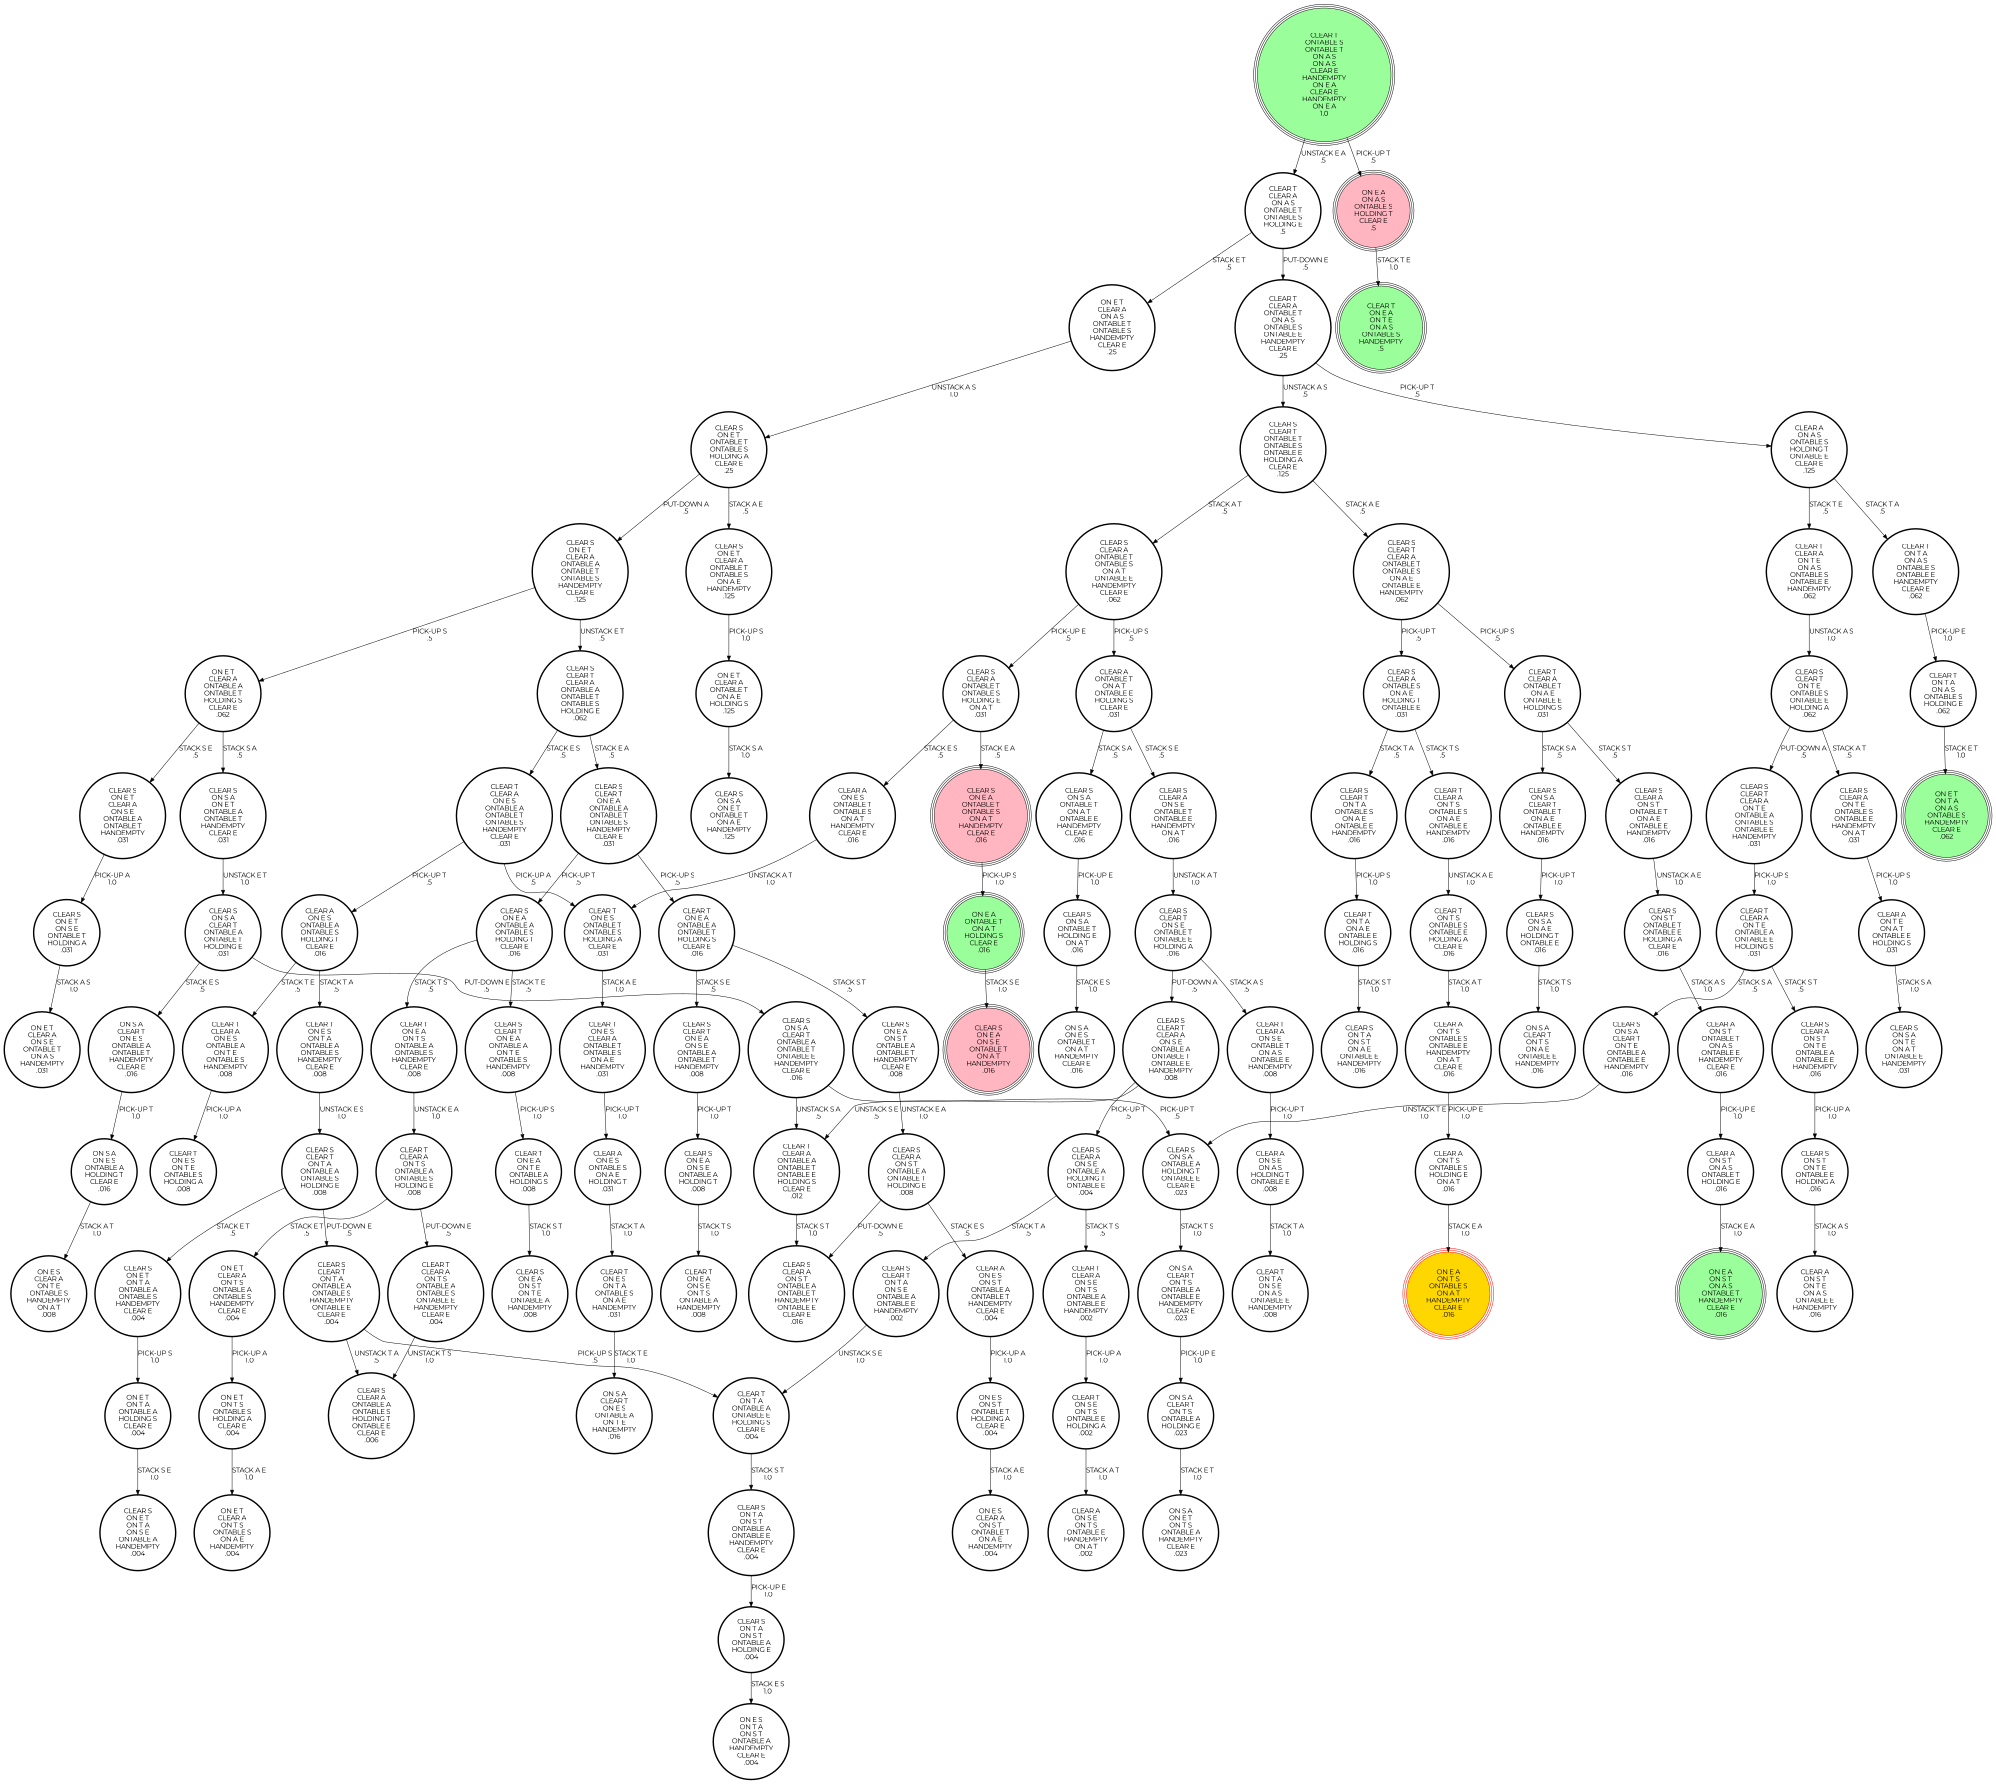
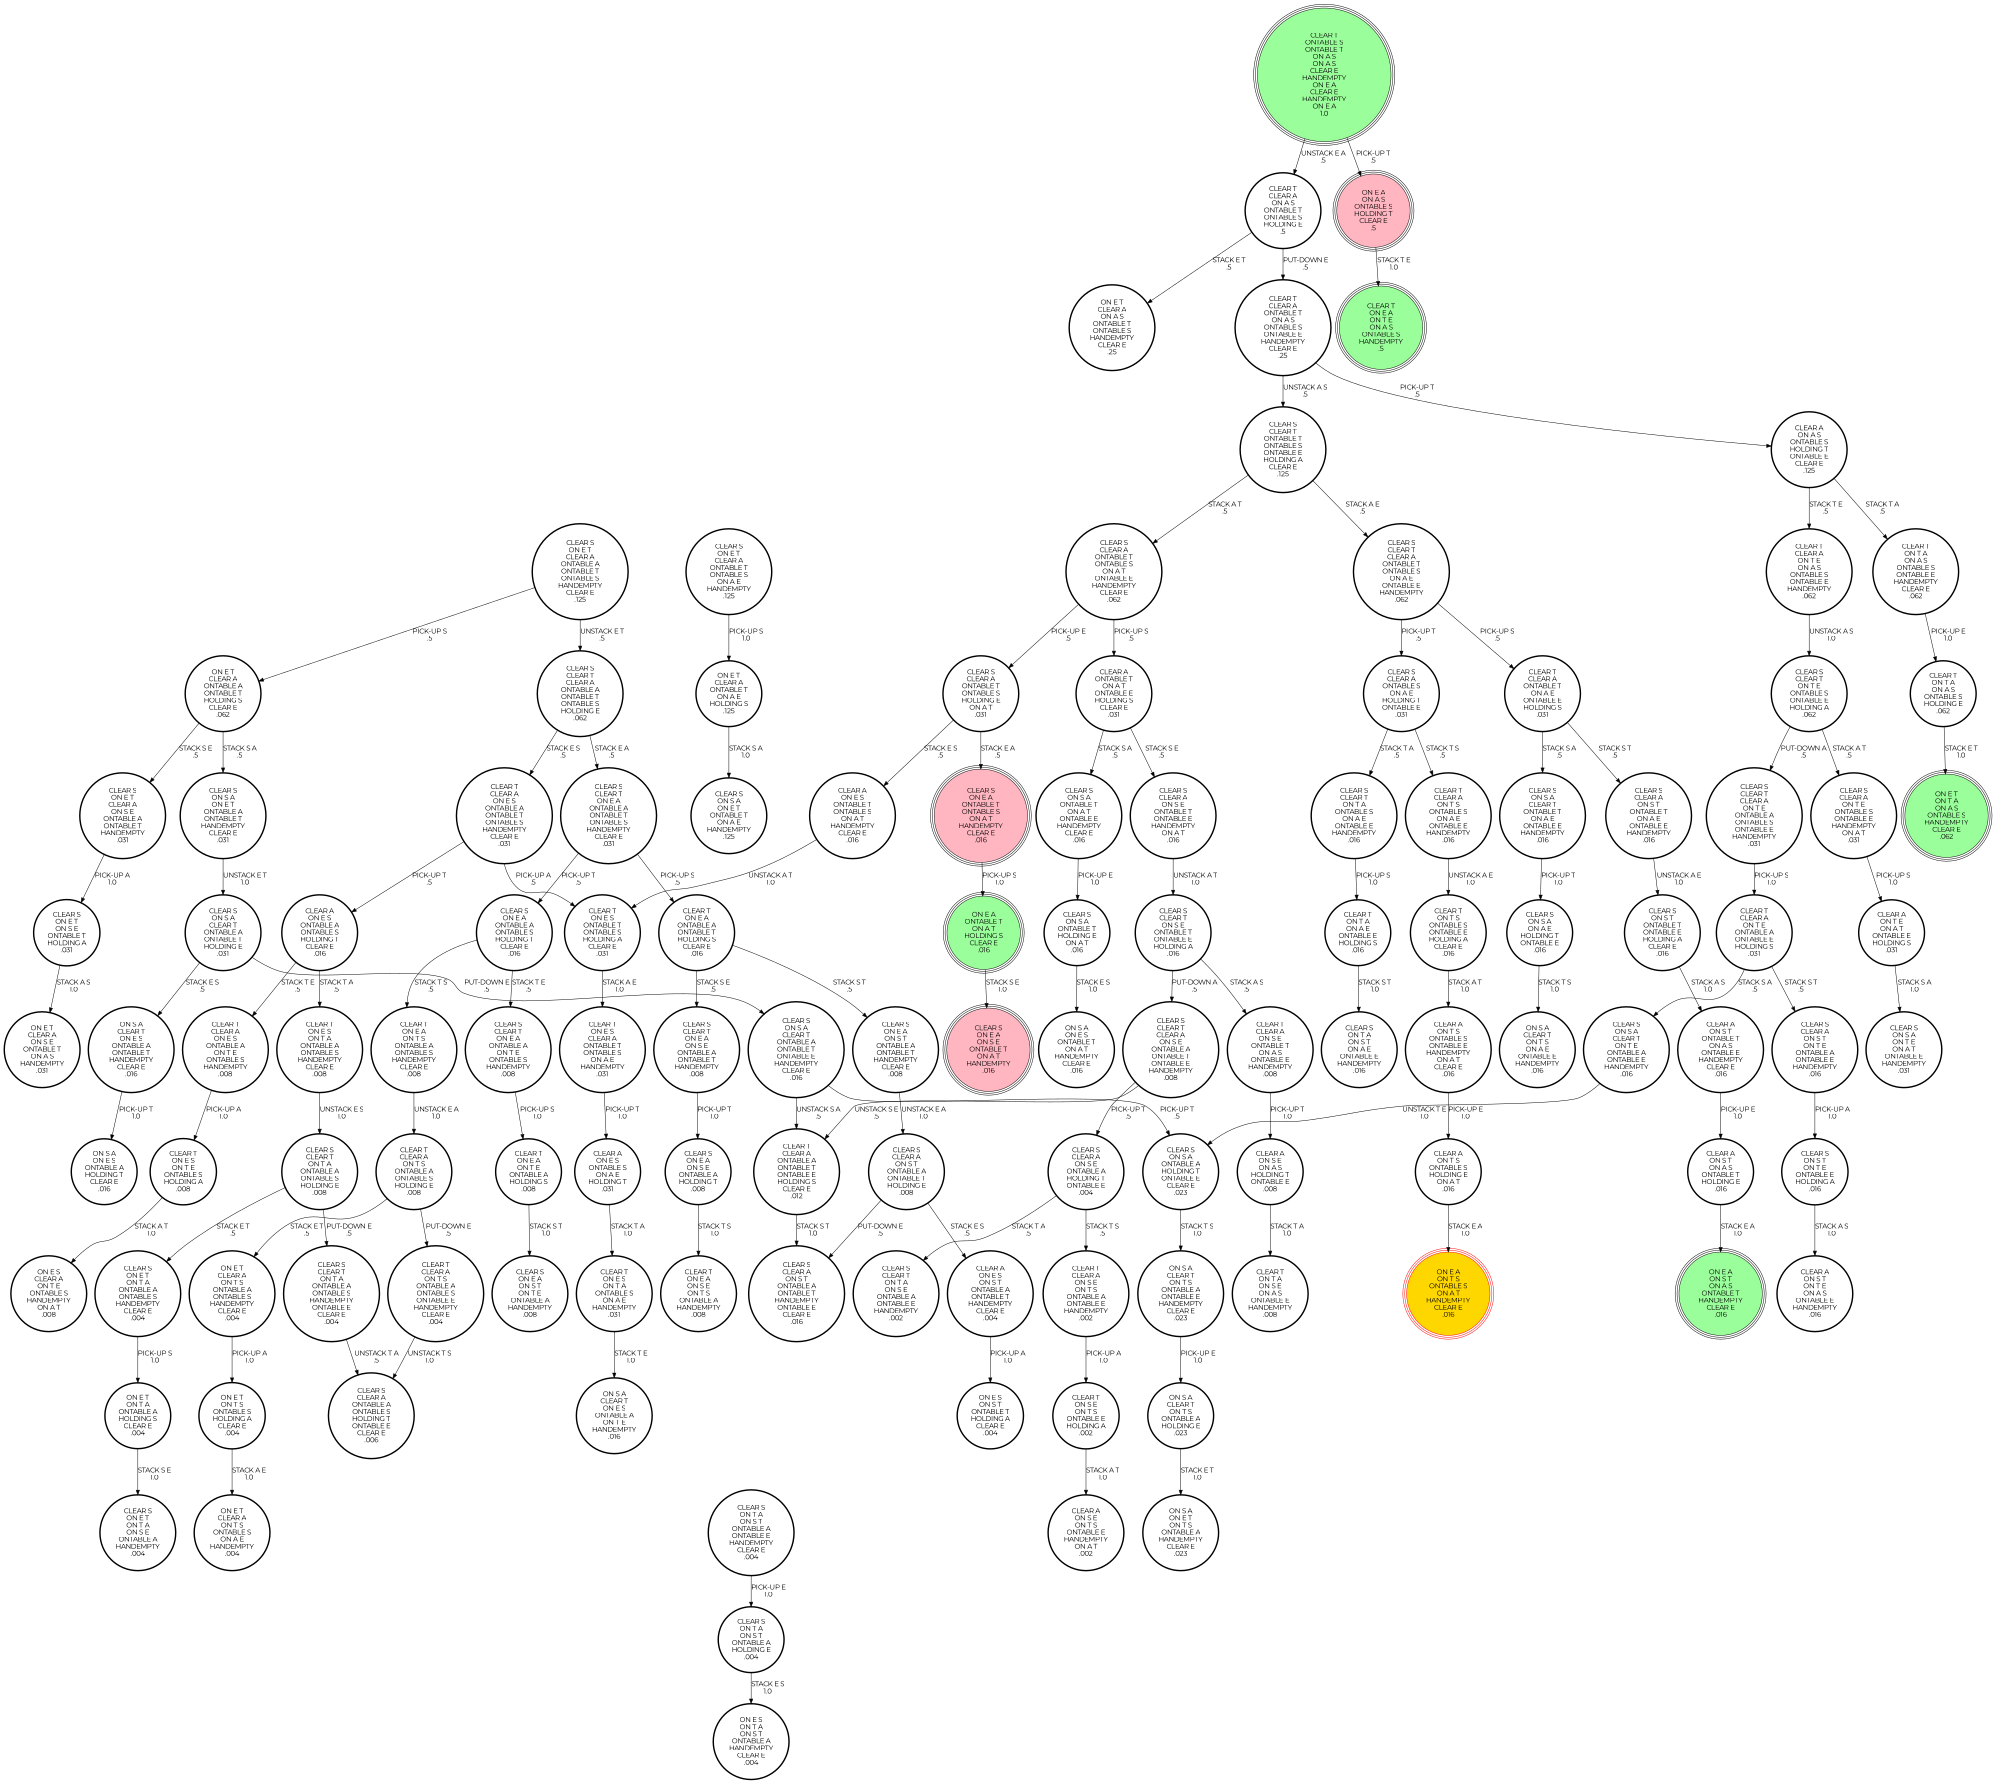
(729, 450) -> none
(79, 1228) -> (121, 1234)
(751, 1416) -> none
(990, 1533) -> none
